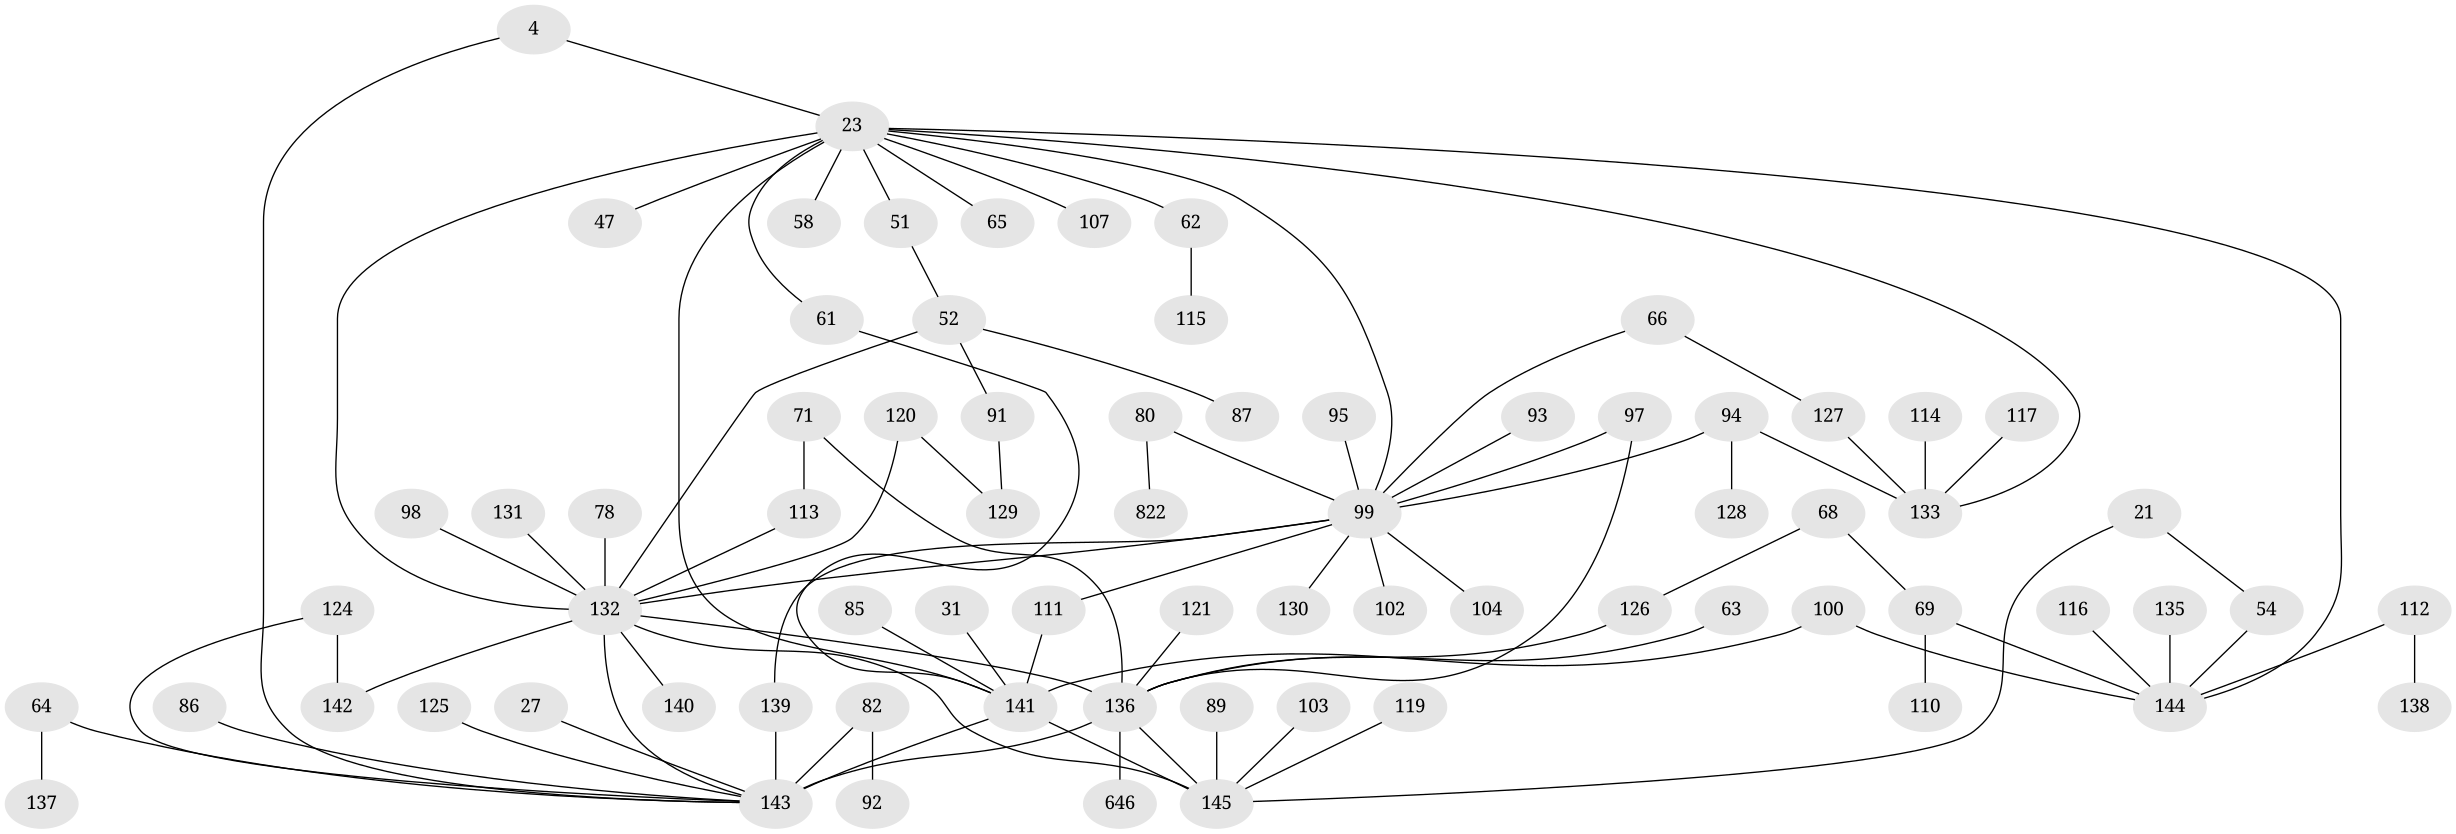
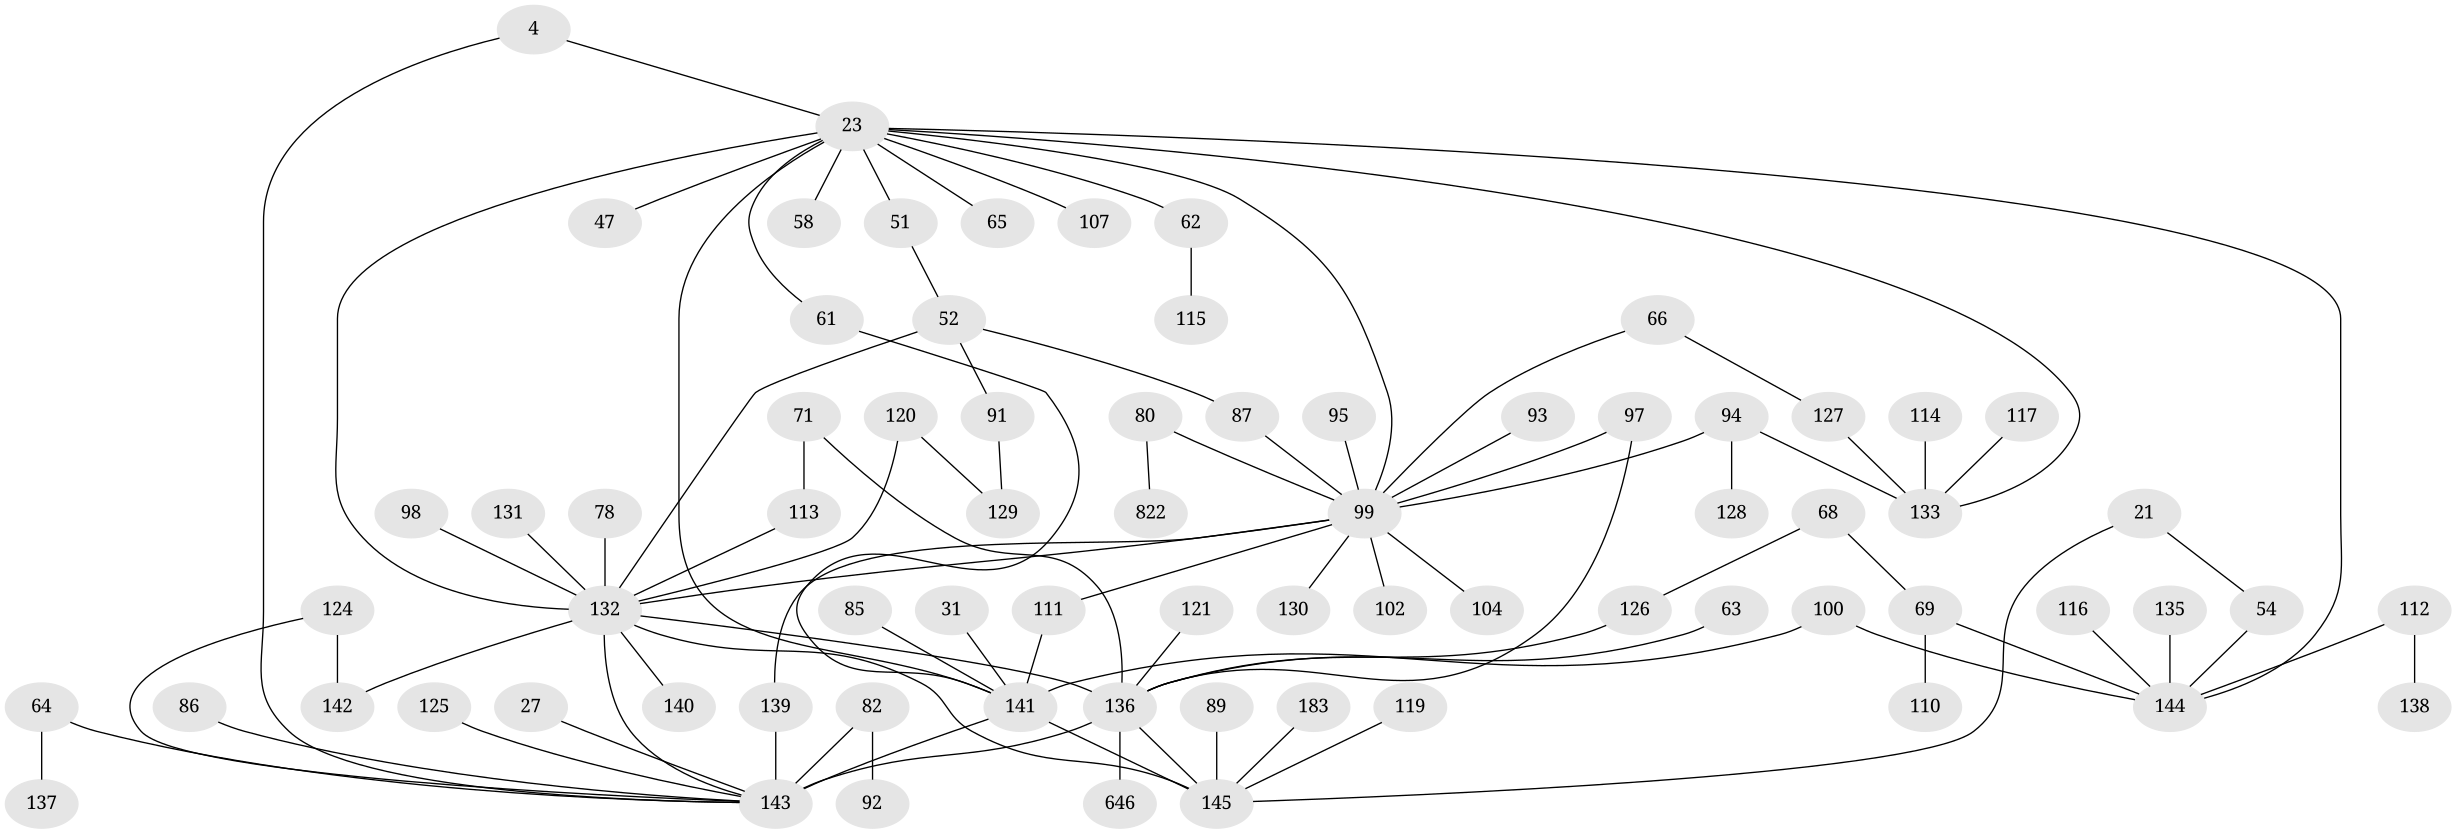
none -> (1303, 465)
(1314, 707) -> (1314, 707)
